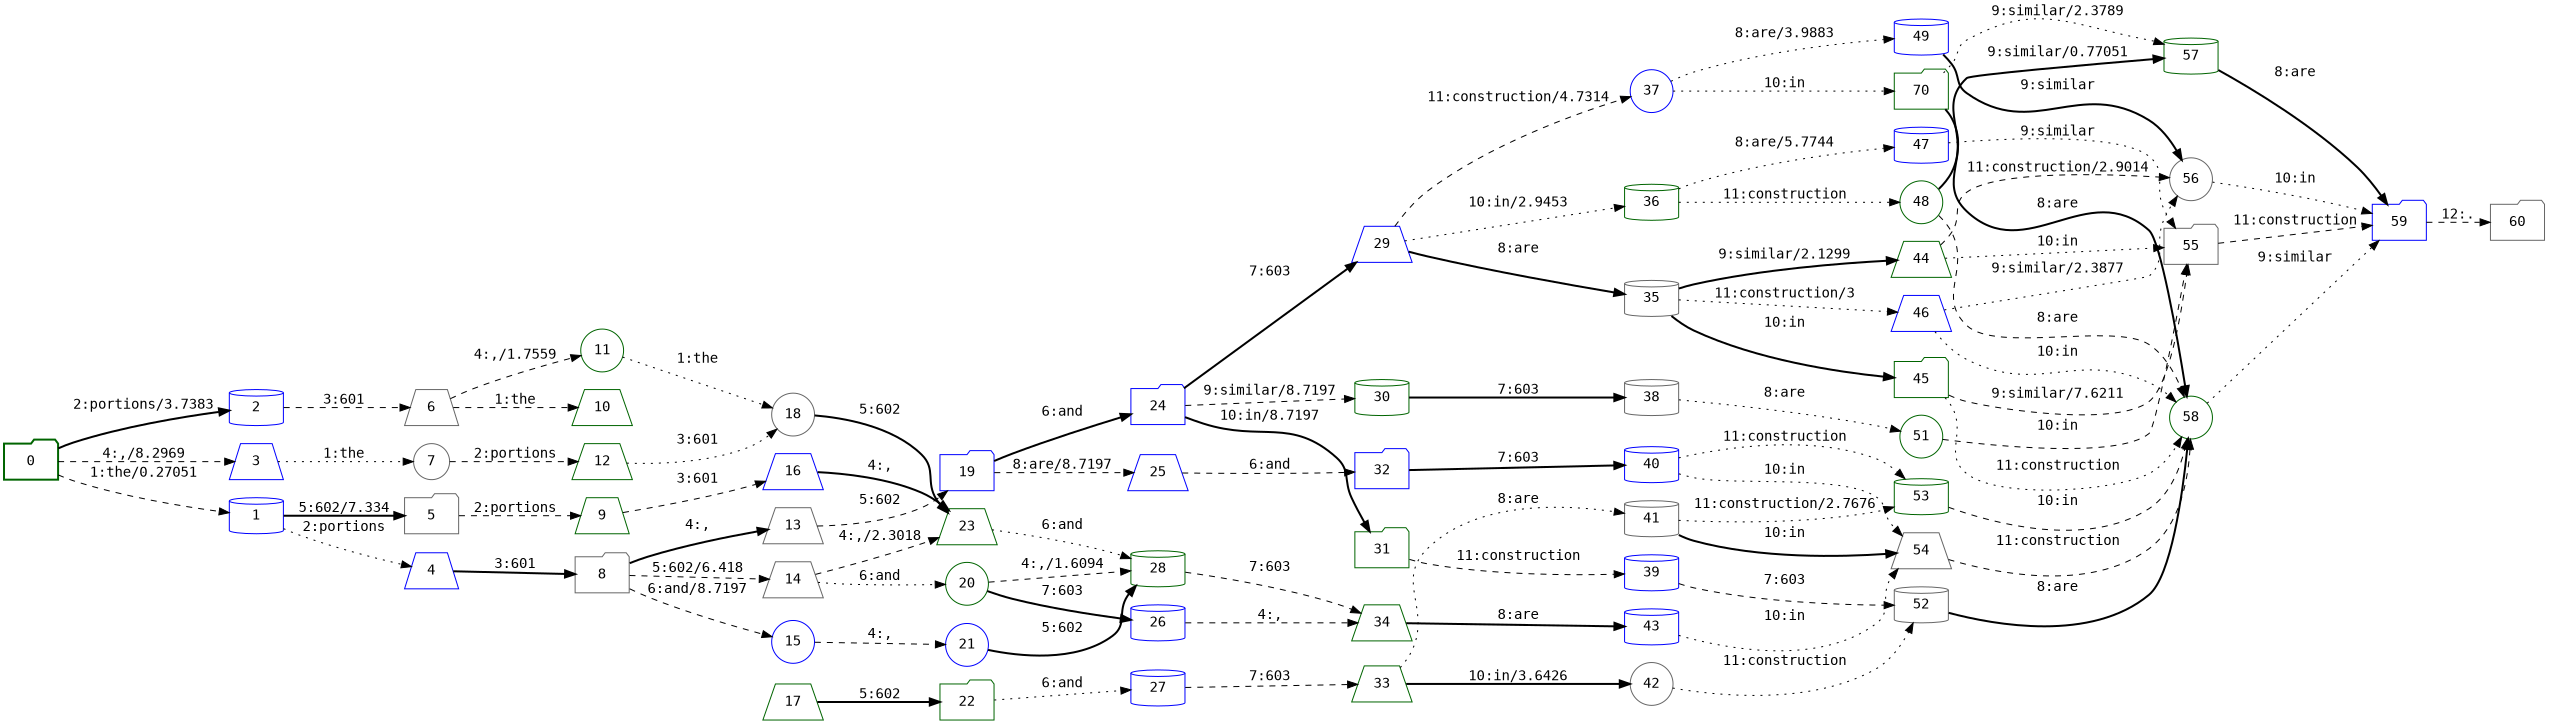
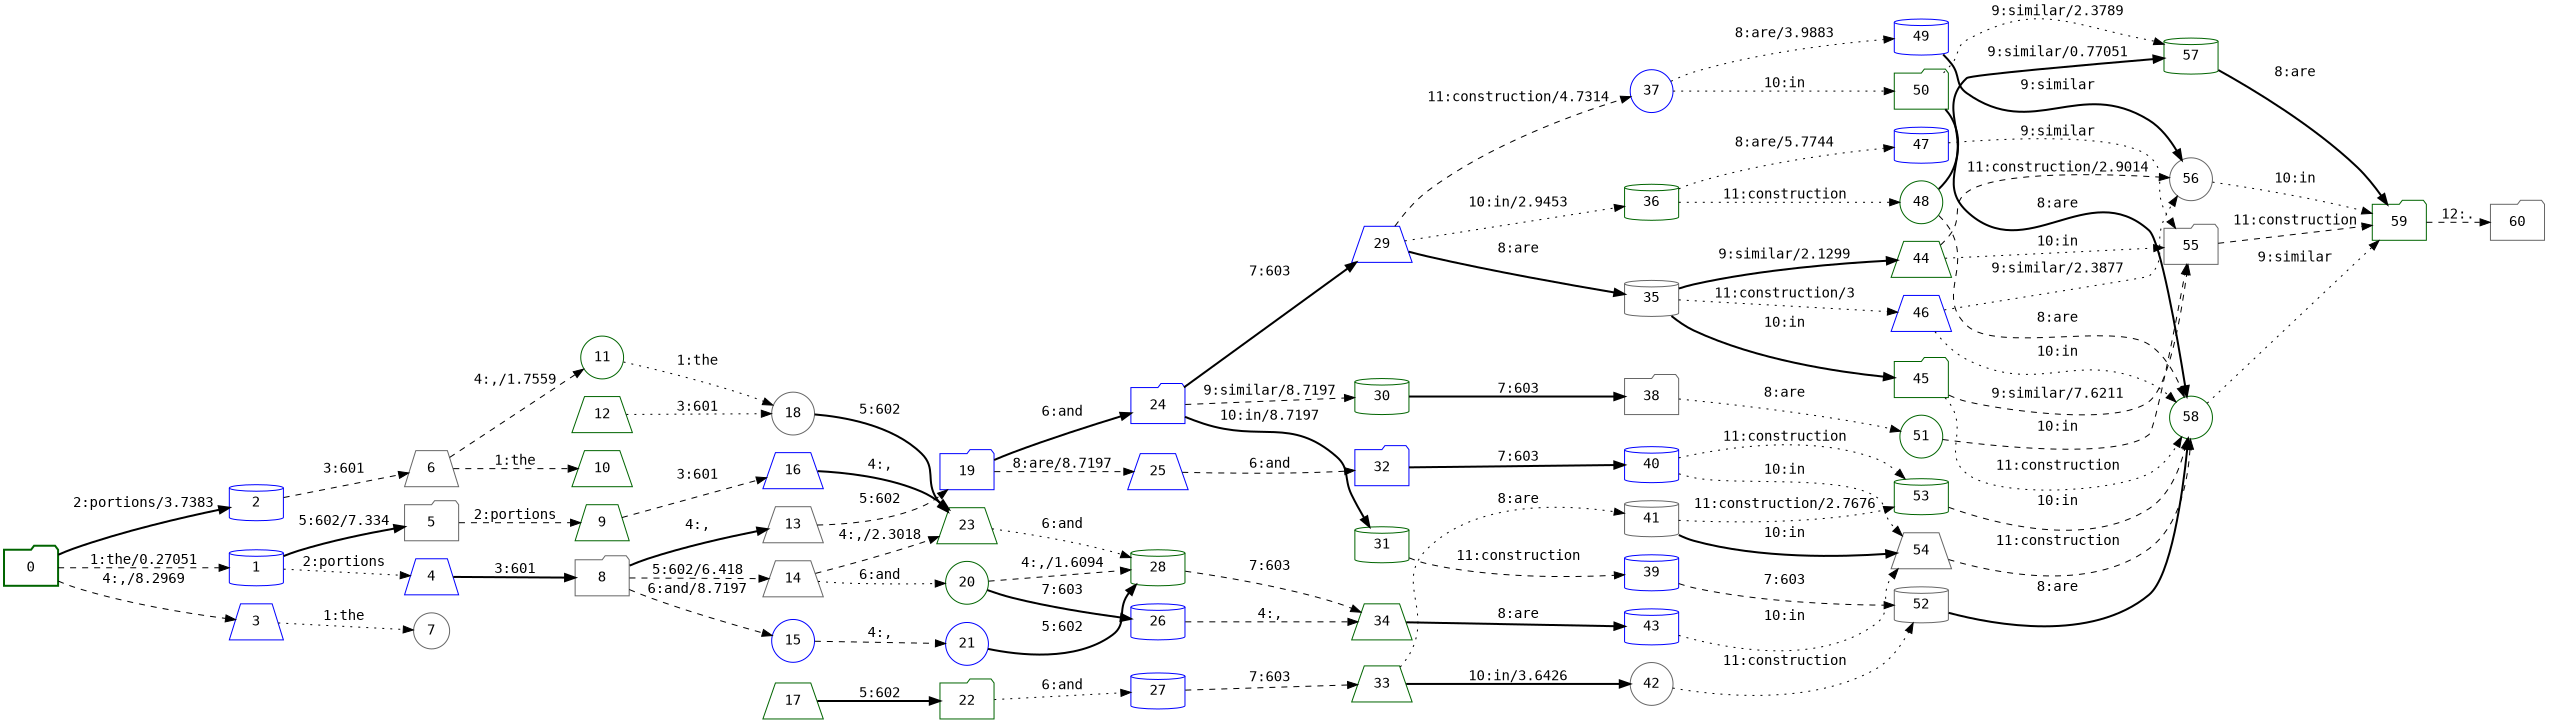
(1921, 91) -> (1921, 91)
(2399, 222) -> (2399, 222)
(1652, 398) -> (1652, 397)
(509, 462) -> none
(1382, 550) -> (1382, 545)
